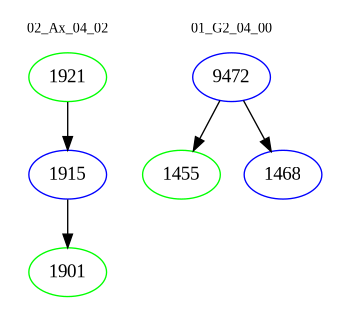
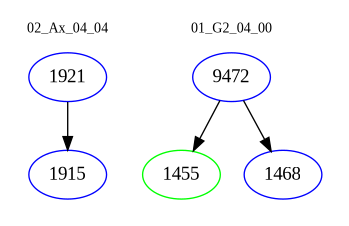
(68, 29) -> (68, 29)
(68, 77) -> (68, 77)
(68, 272) -> none
